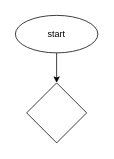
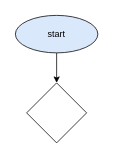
(57, 34) -> (57, 34)
